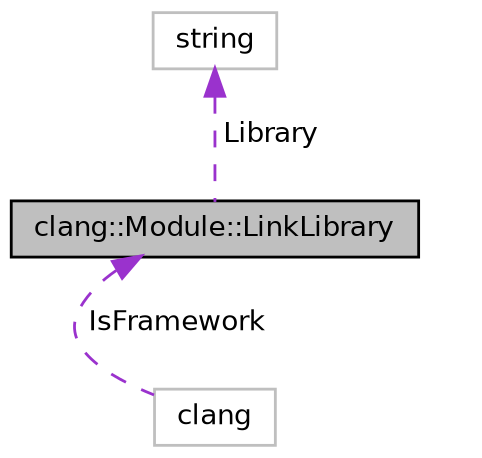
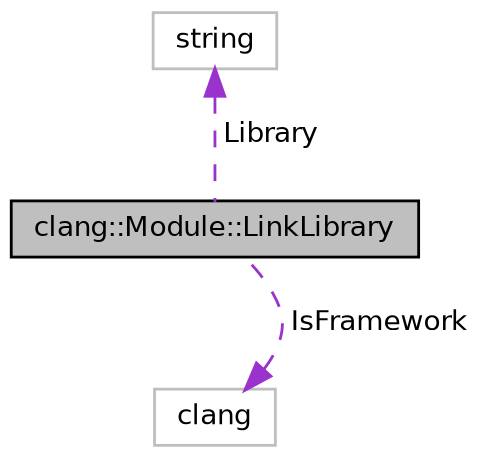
(80, 345) -> (280, 310)
